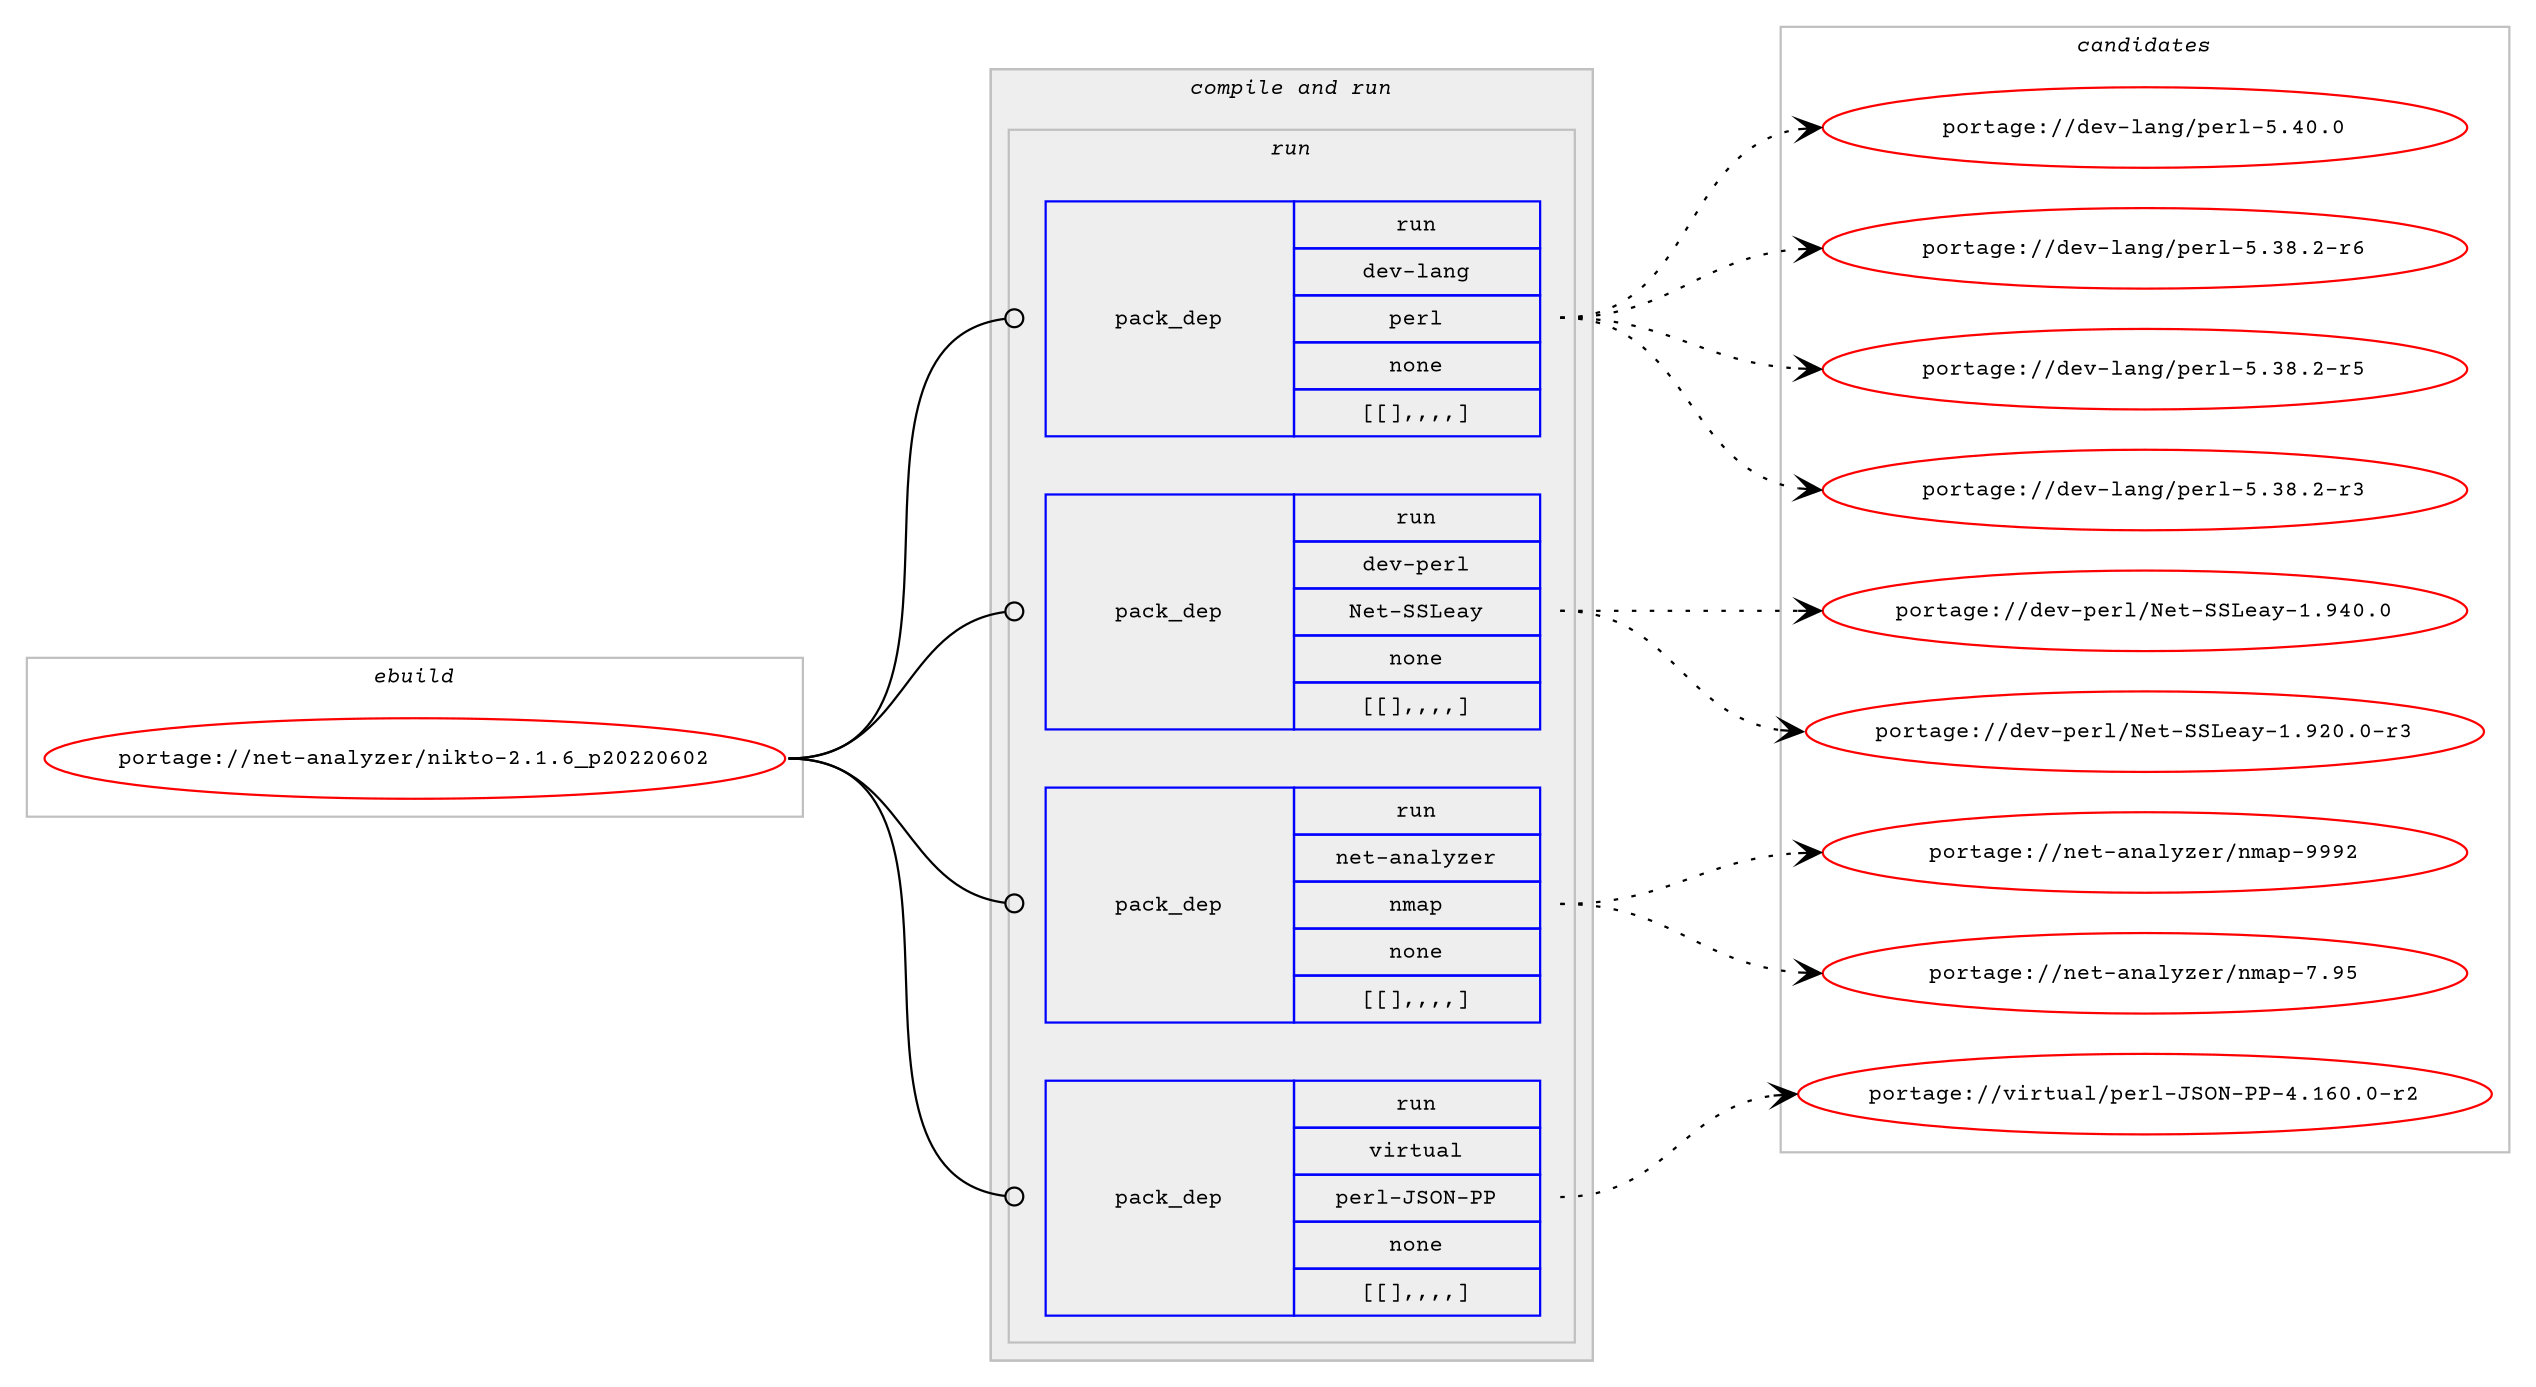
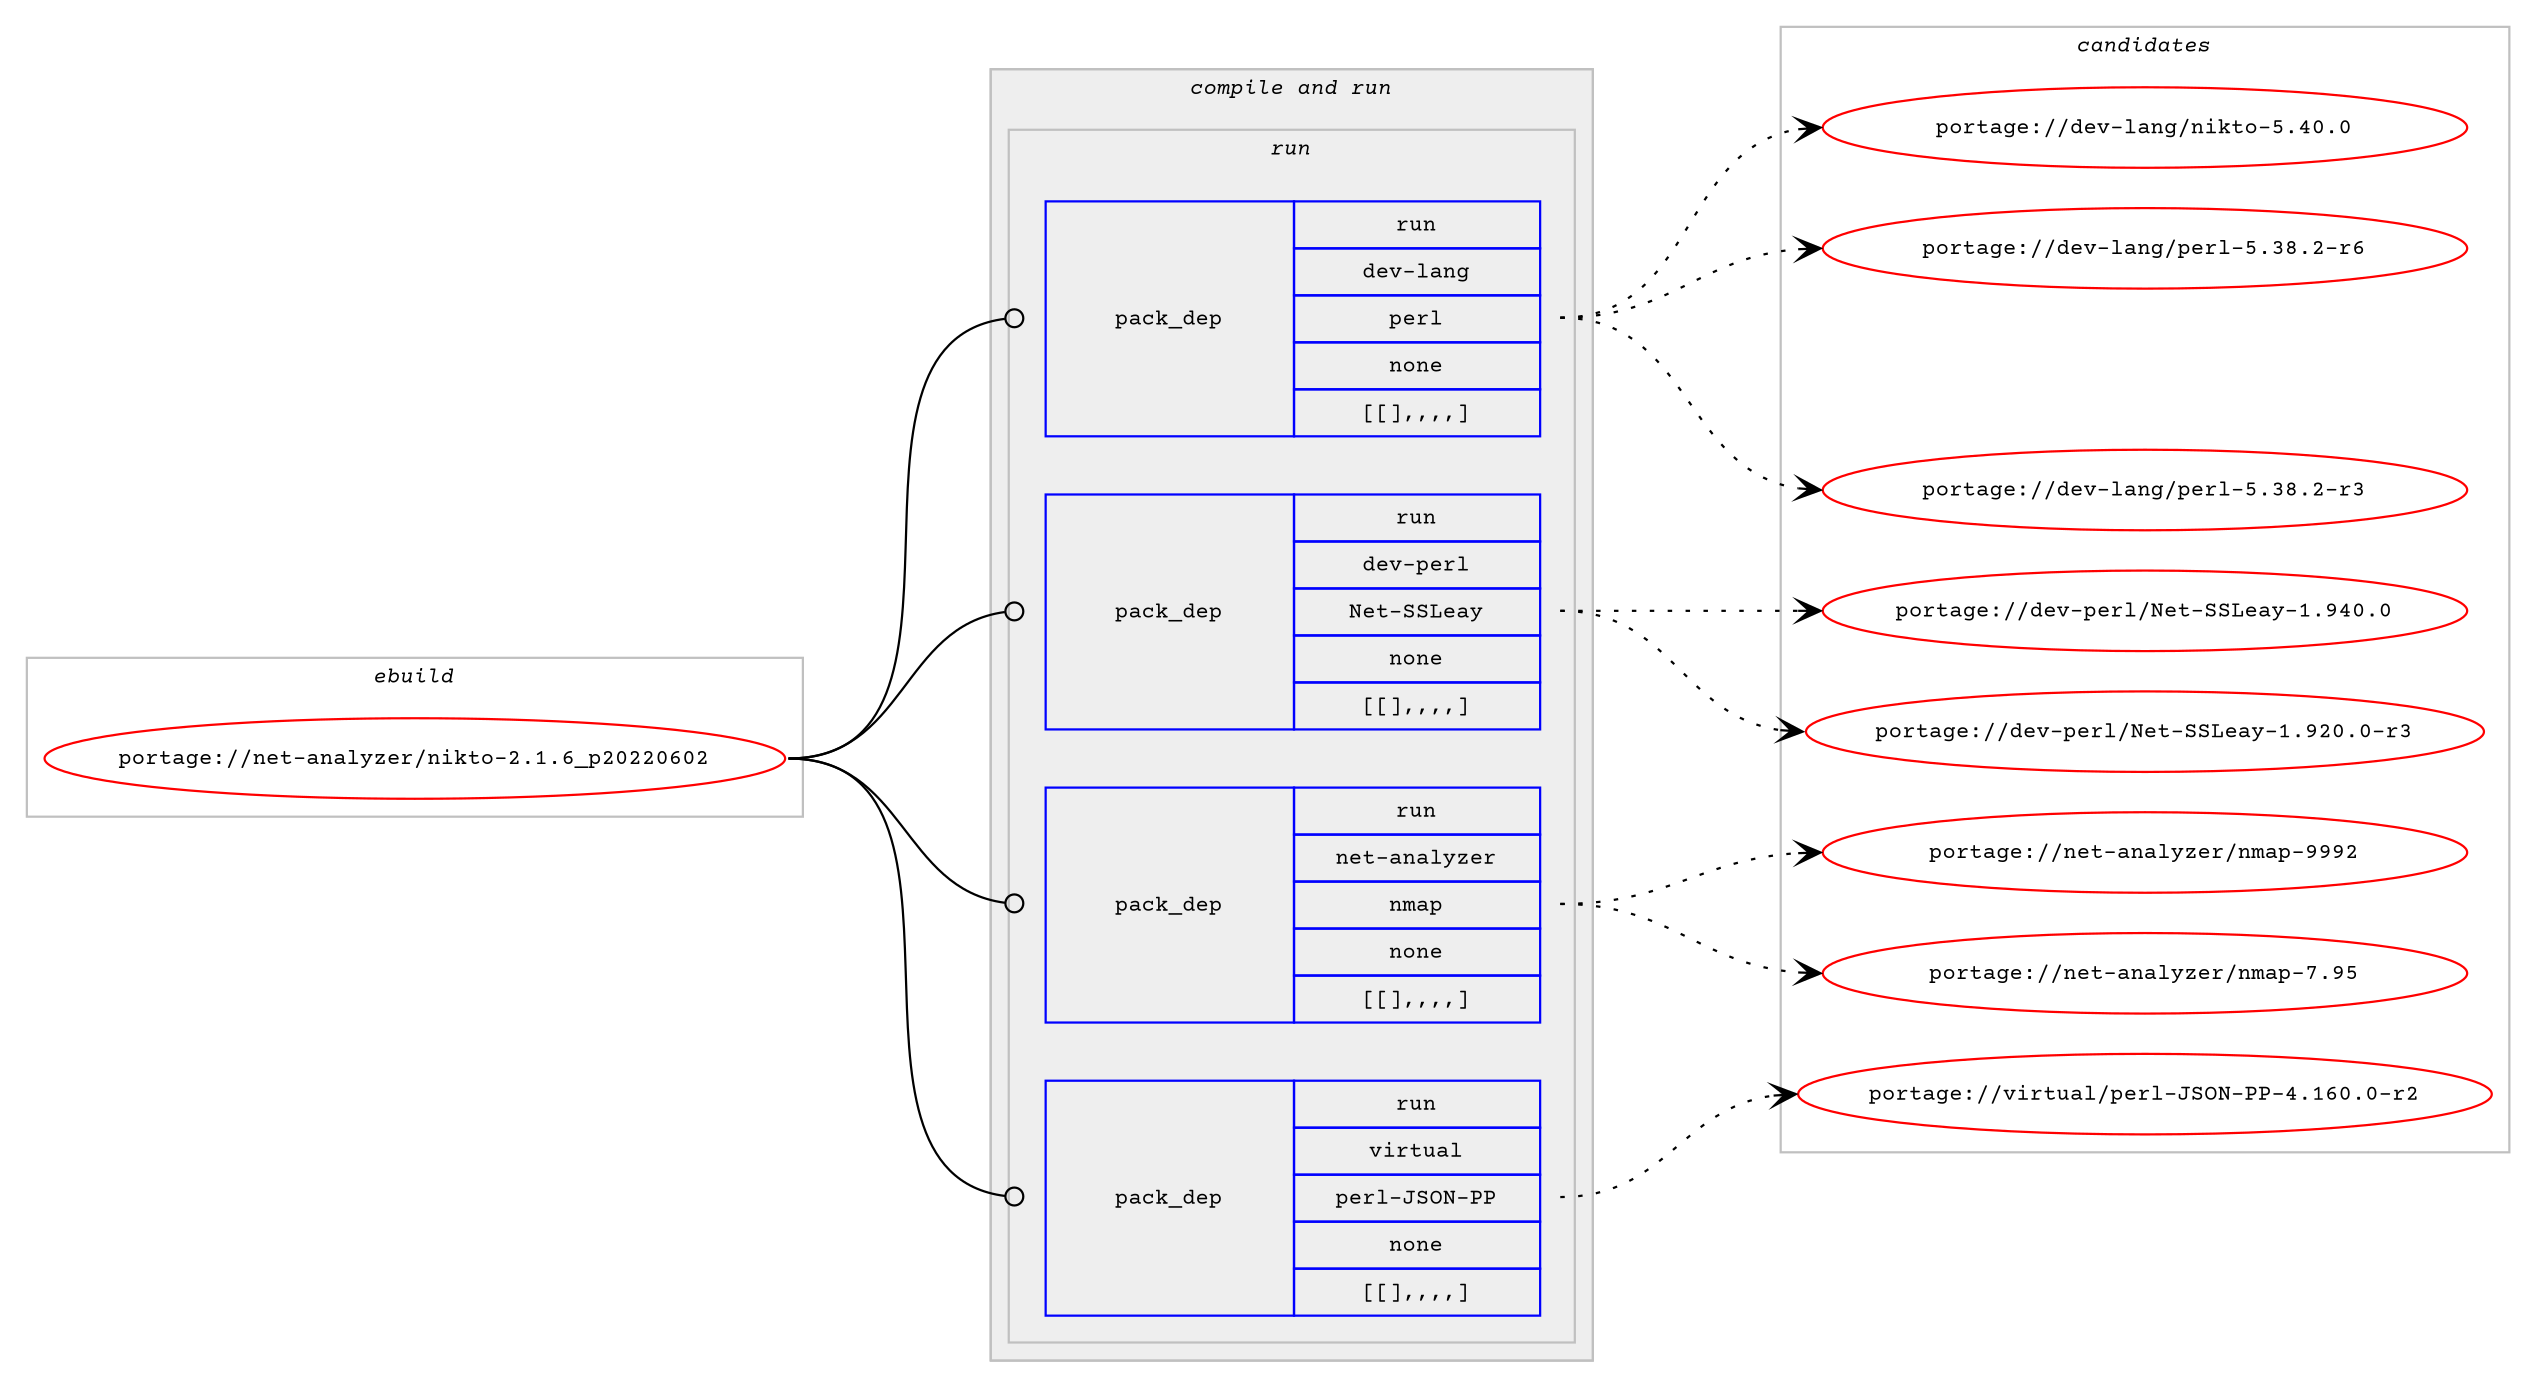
(2145, 128) -> (2145, 128)
(2145, 369) -> none
